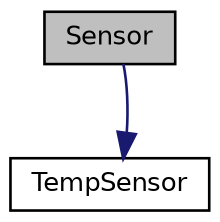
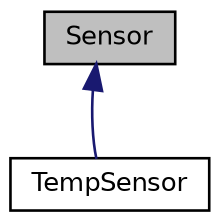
(127, 98) -> (92, 125)
